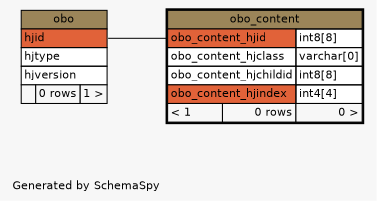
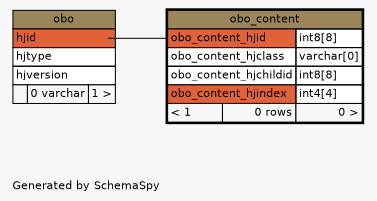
(58, 94) -> (58, 94)
